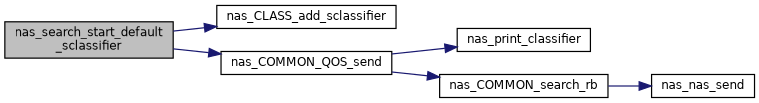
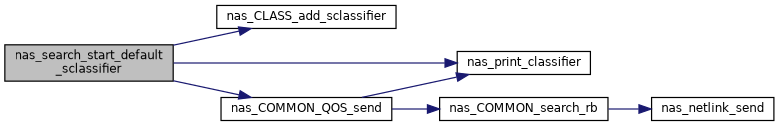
none -> (309, 63)
(703, 86) -> (713, 109)
